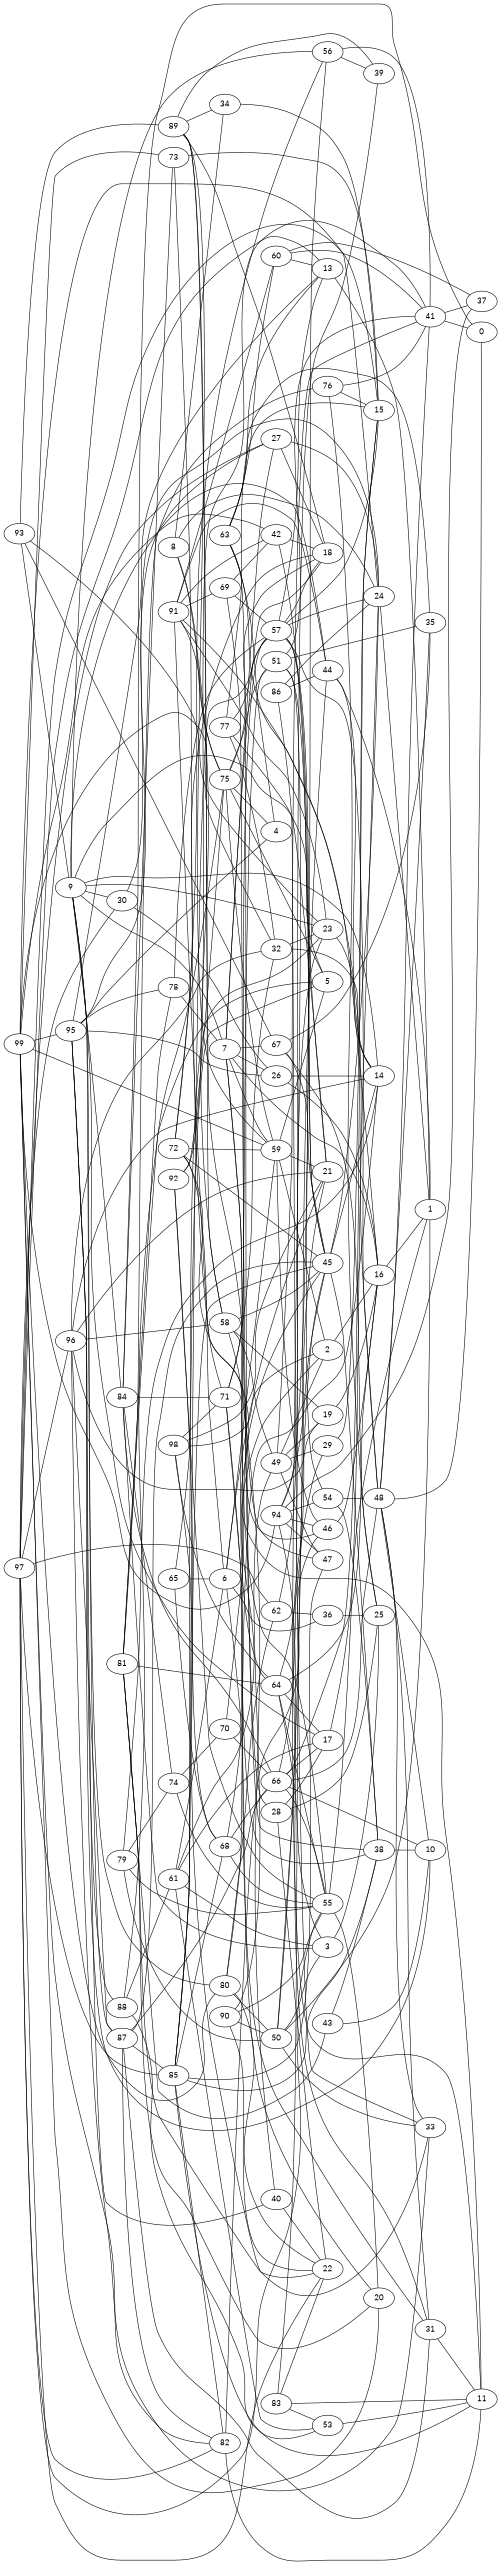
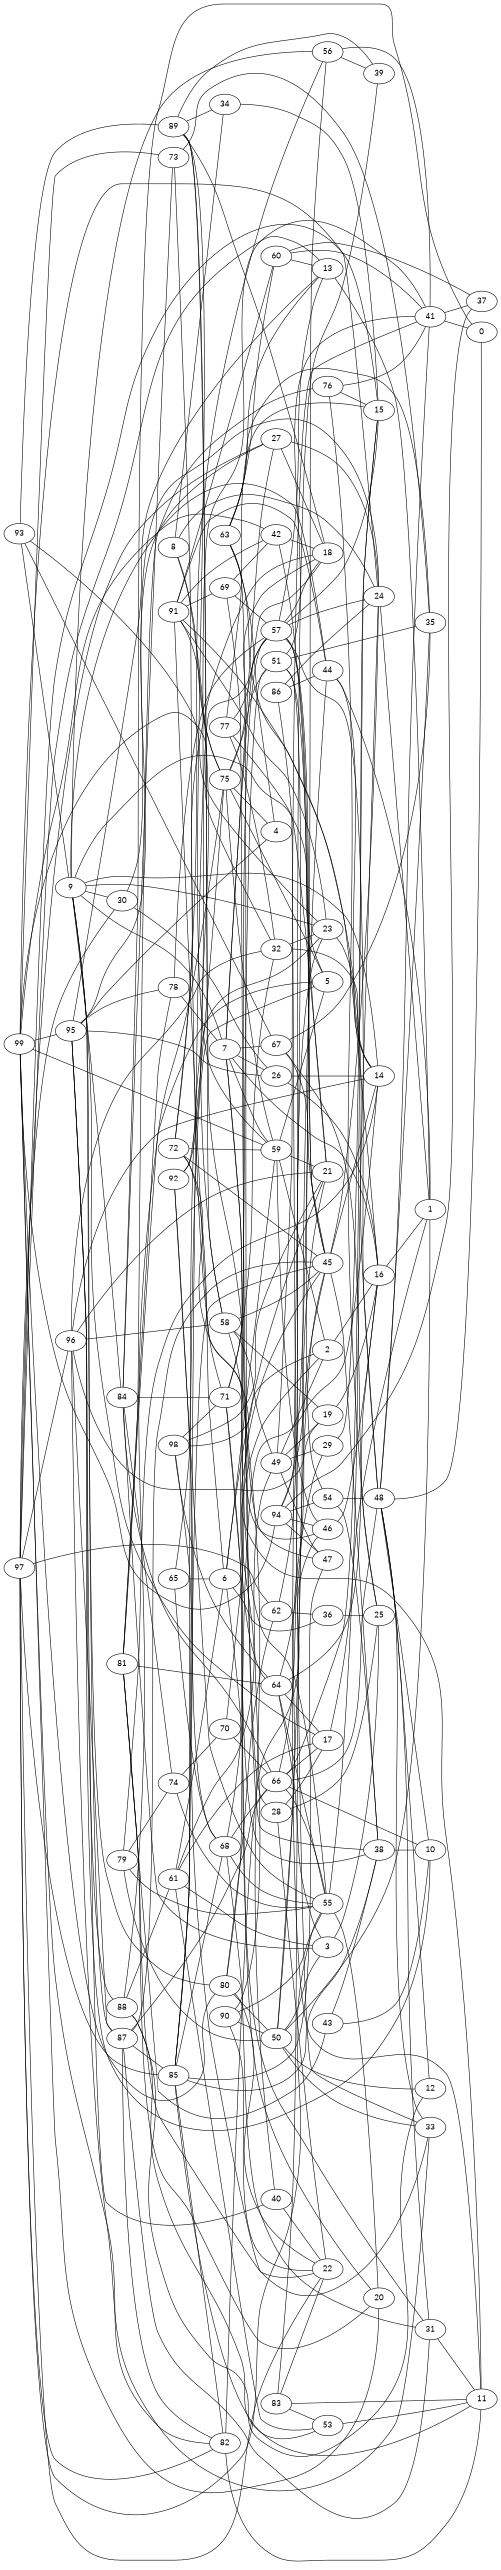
(349, 190) -> (382, 239)
none -> (430, 2089)
(323, 2120) -> (249, 2151)
